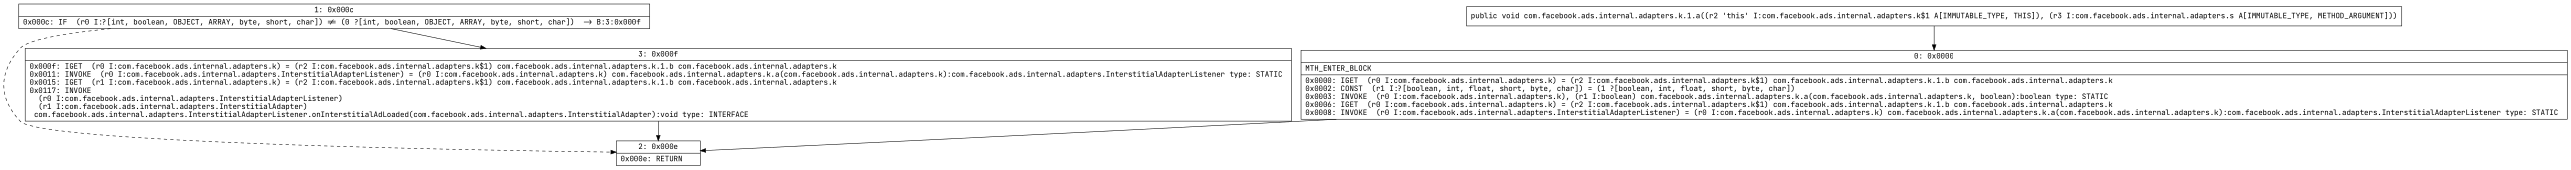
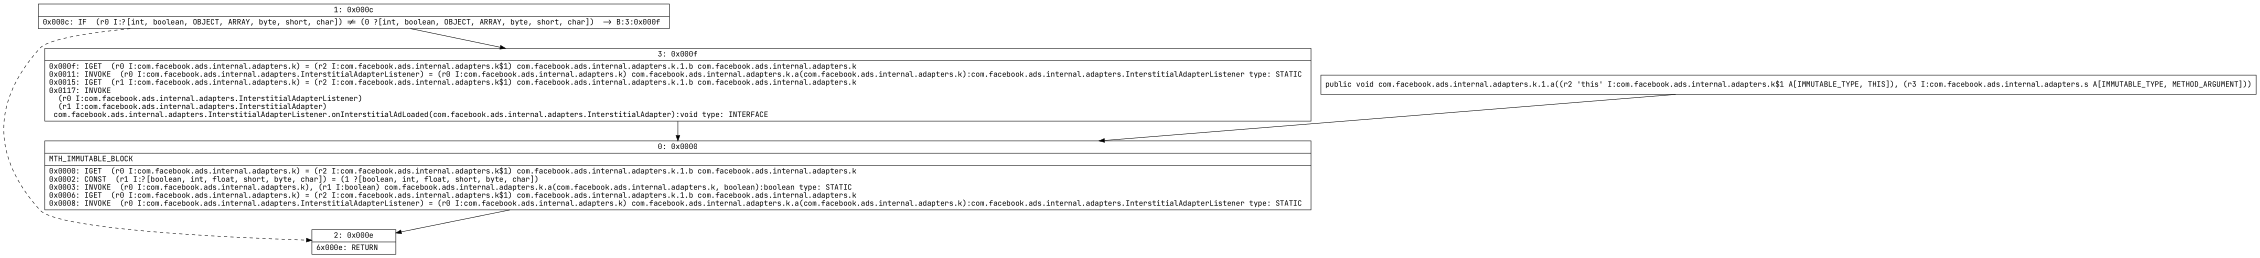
(1338, 68) -> (91, 159)
(658, 128) -> (678, 128)
(658, 159) -> (354, 248)
